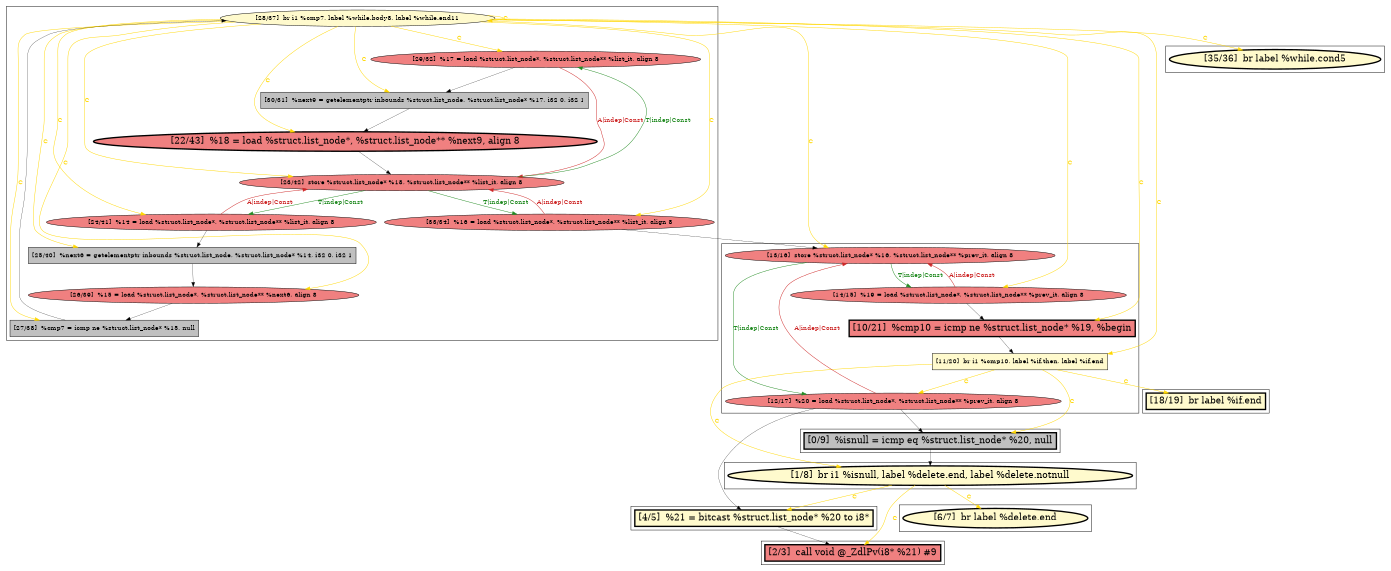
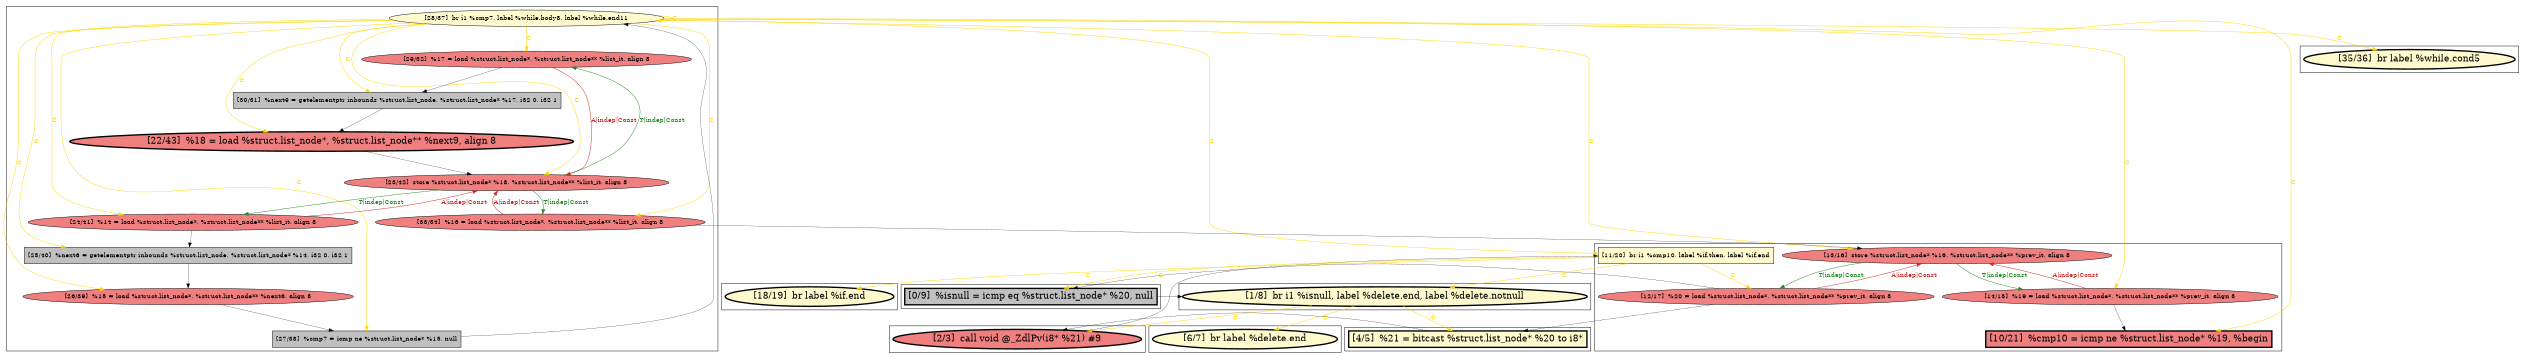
(1005, 343) -> (1209, 274)
(1206, 401) -> (810, 297)
(853, 553) -> (1017, 339)
